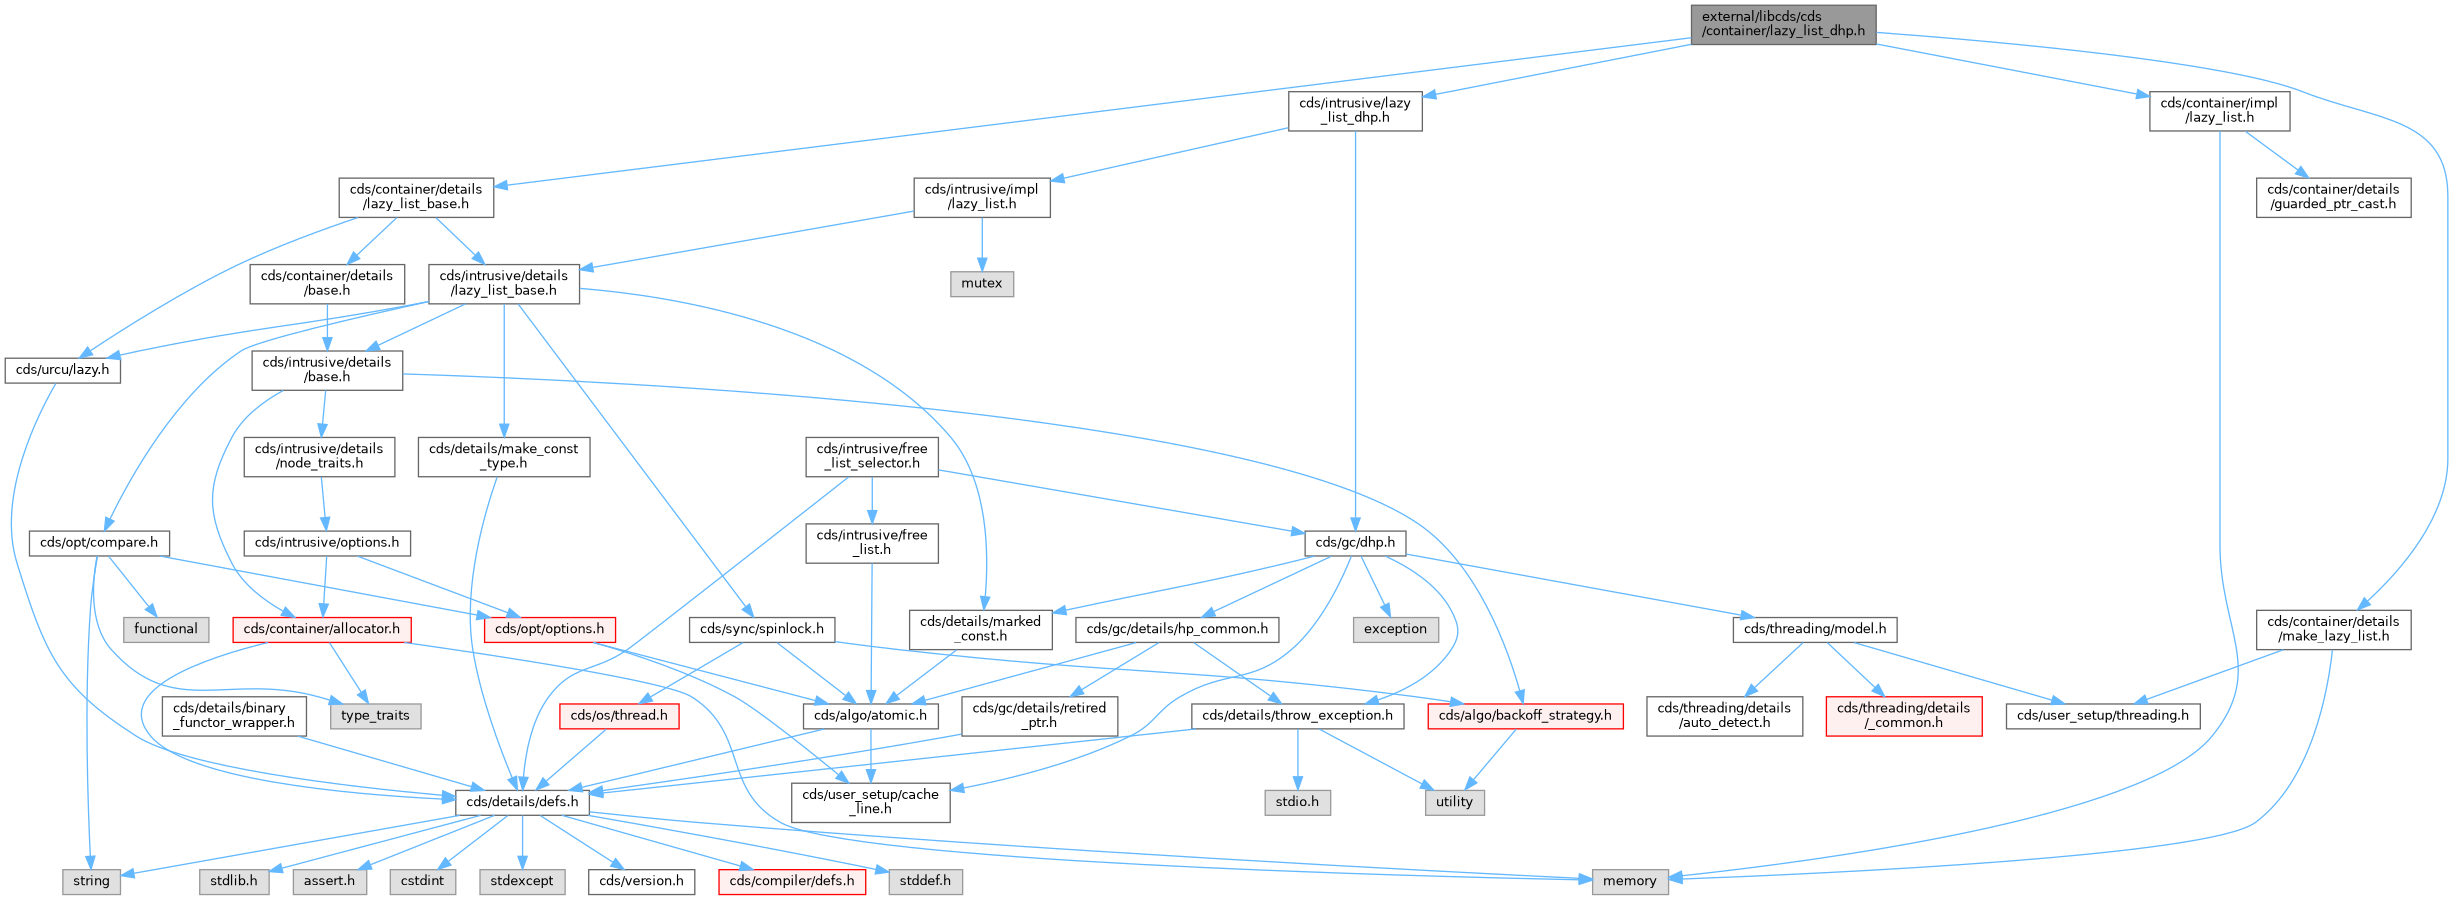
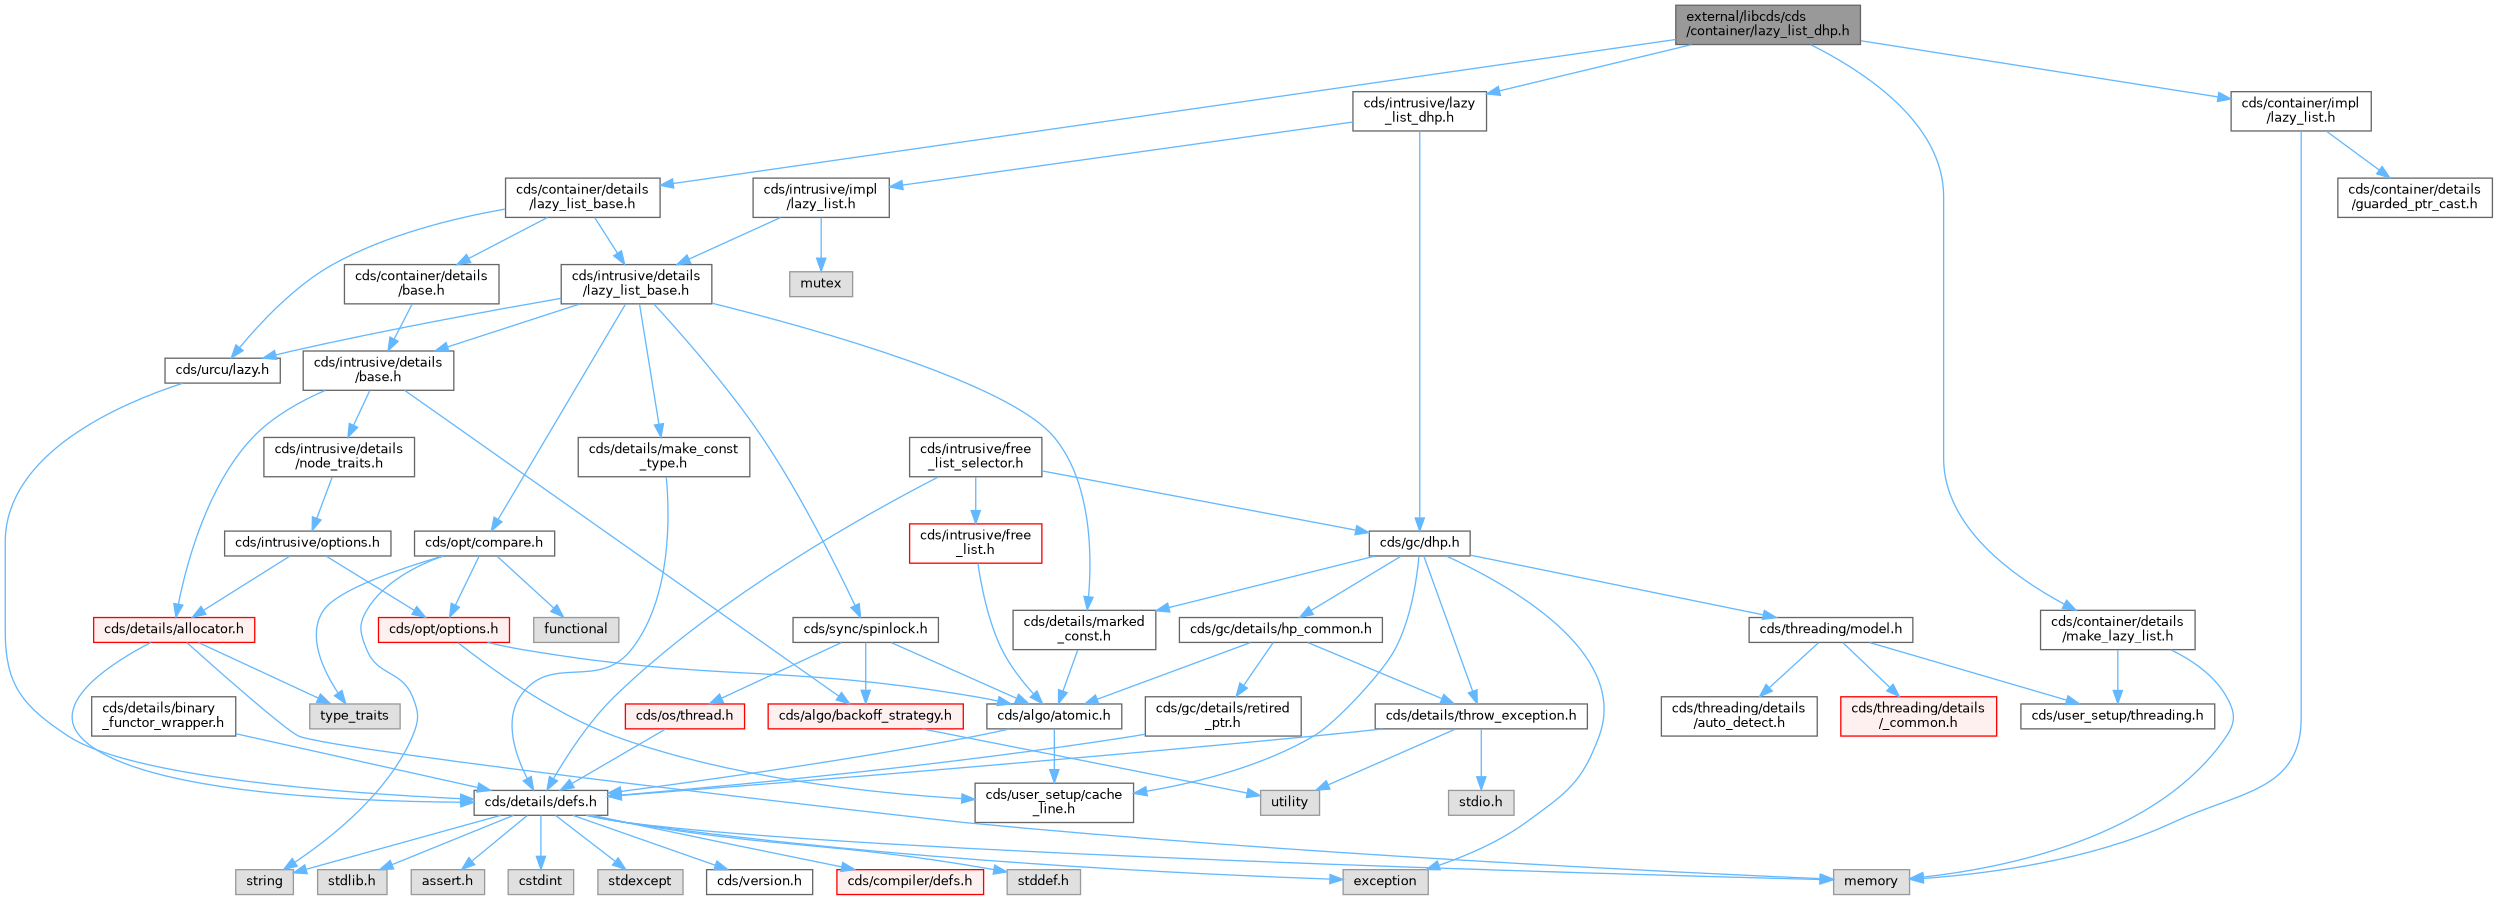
(872, 544) -> (976, 544)
(322, 630) -> (174, 630)
none -> (995, 861)
